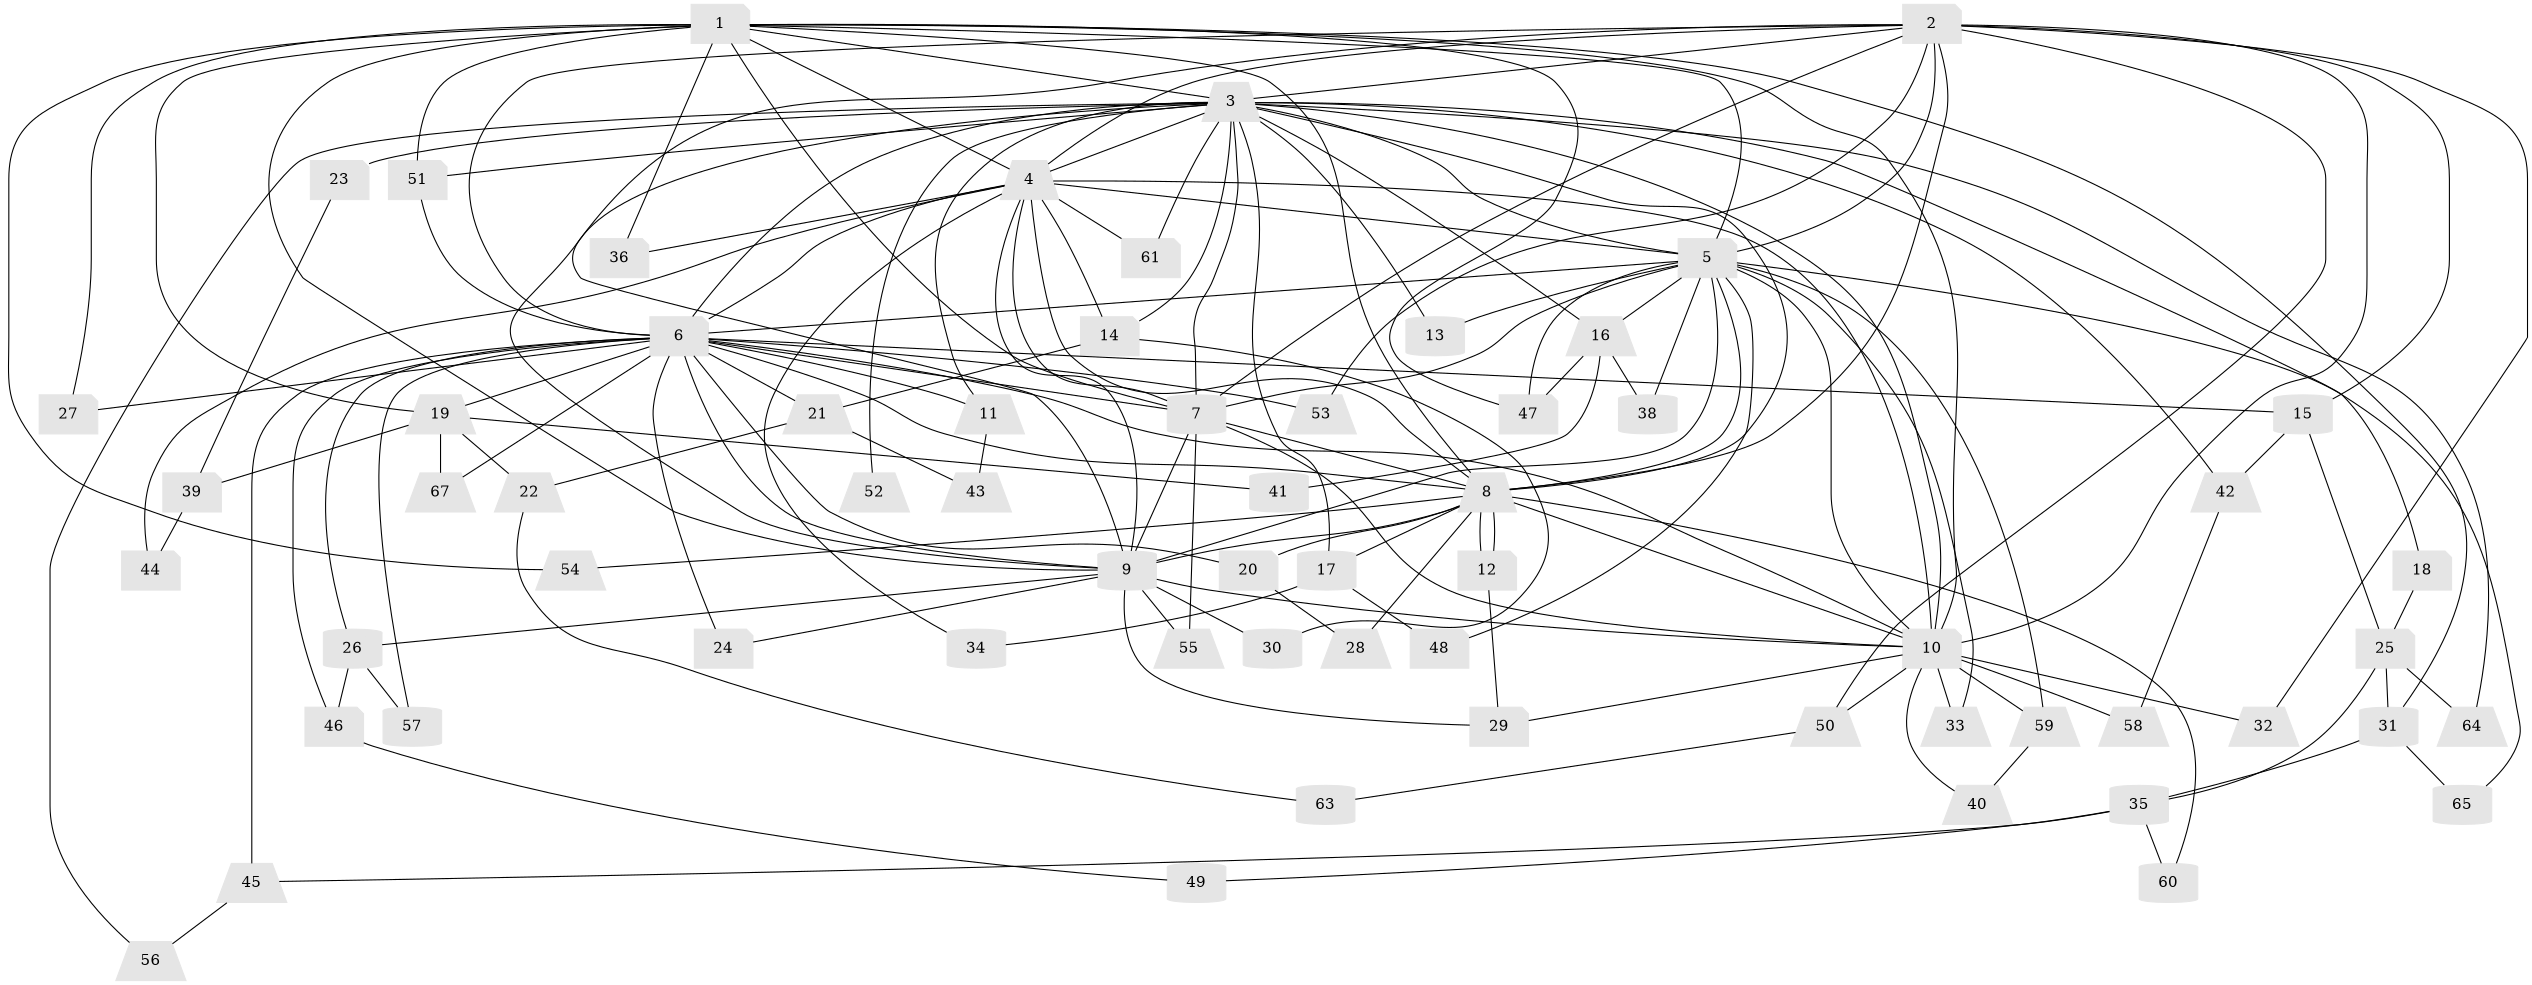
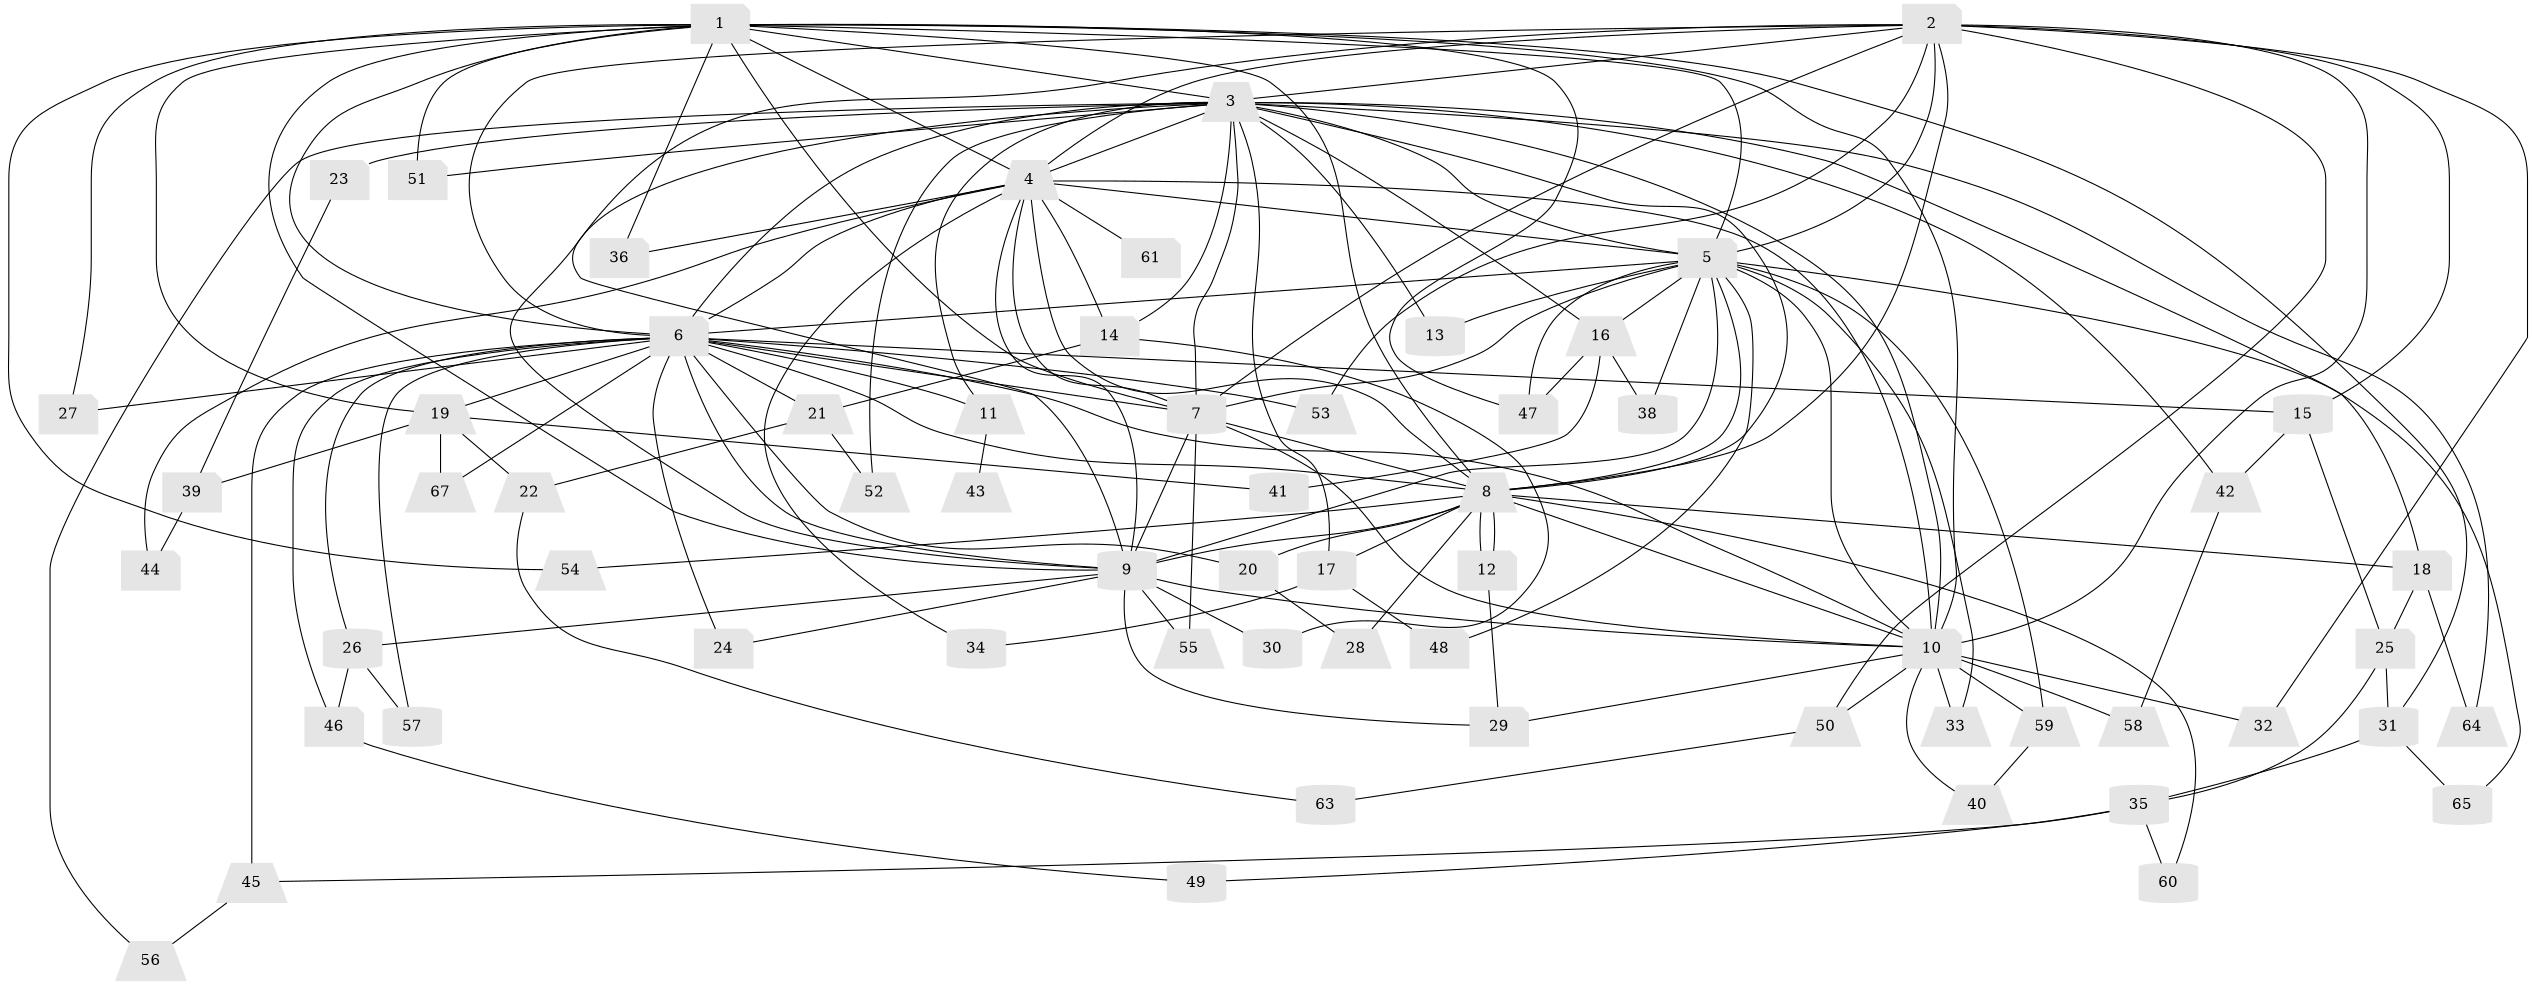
(1189, 173) -> none
(503, 303) -> (306, 151)
(888, 449) -> (851, 459)
none -> (1930, 530)
(2429, 688) -> (2447, 649)
